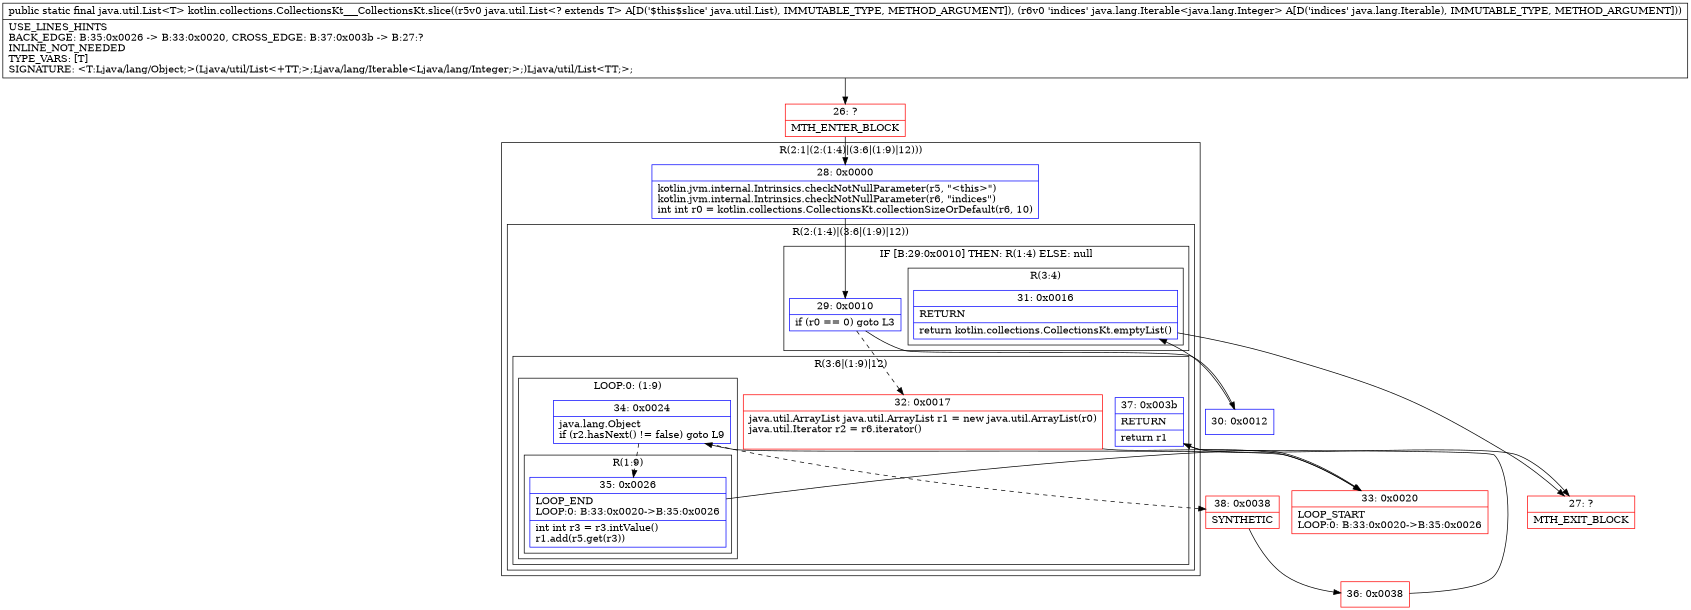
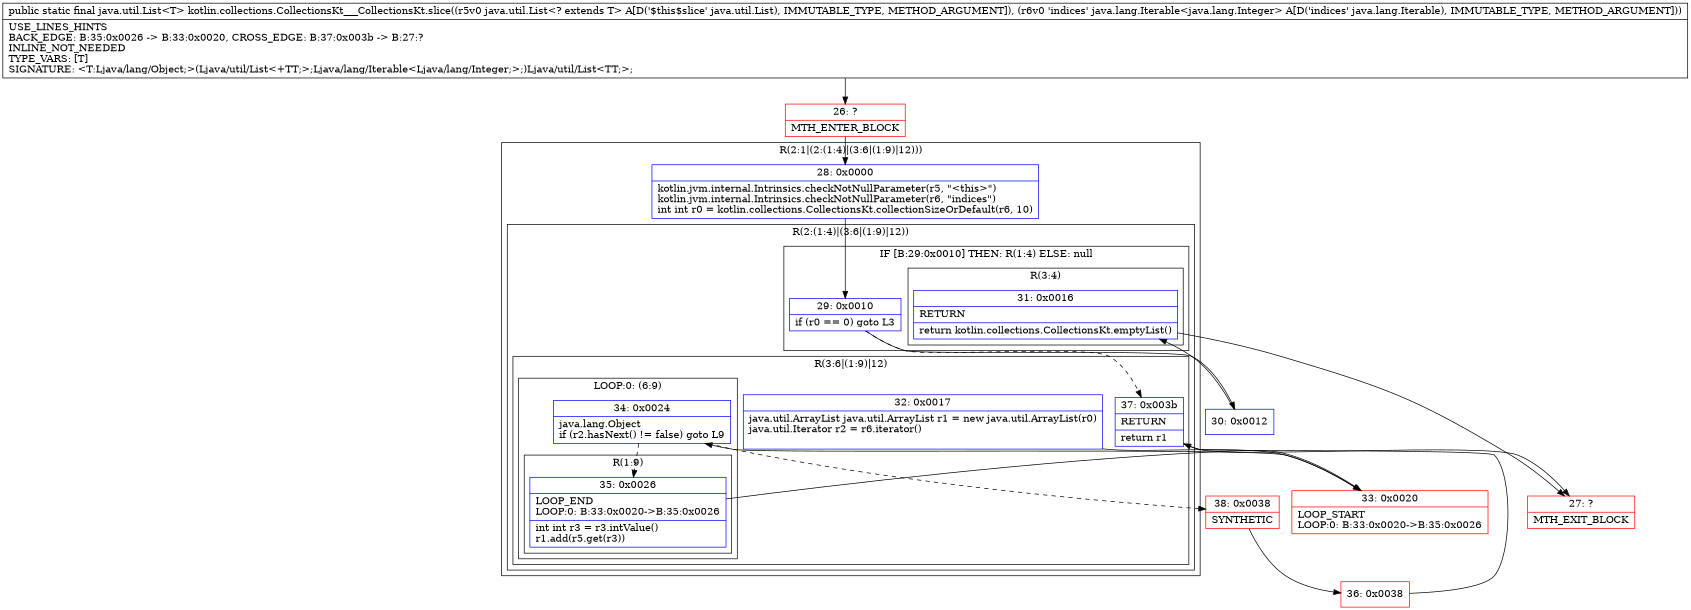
(879, 361) -> (1008, 352)
(628, 386) -> (628, 386)
(923, 422) -> (923, 422)
